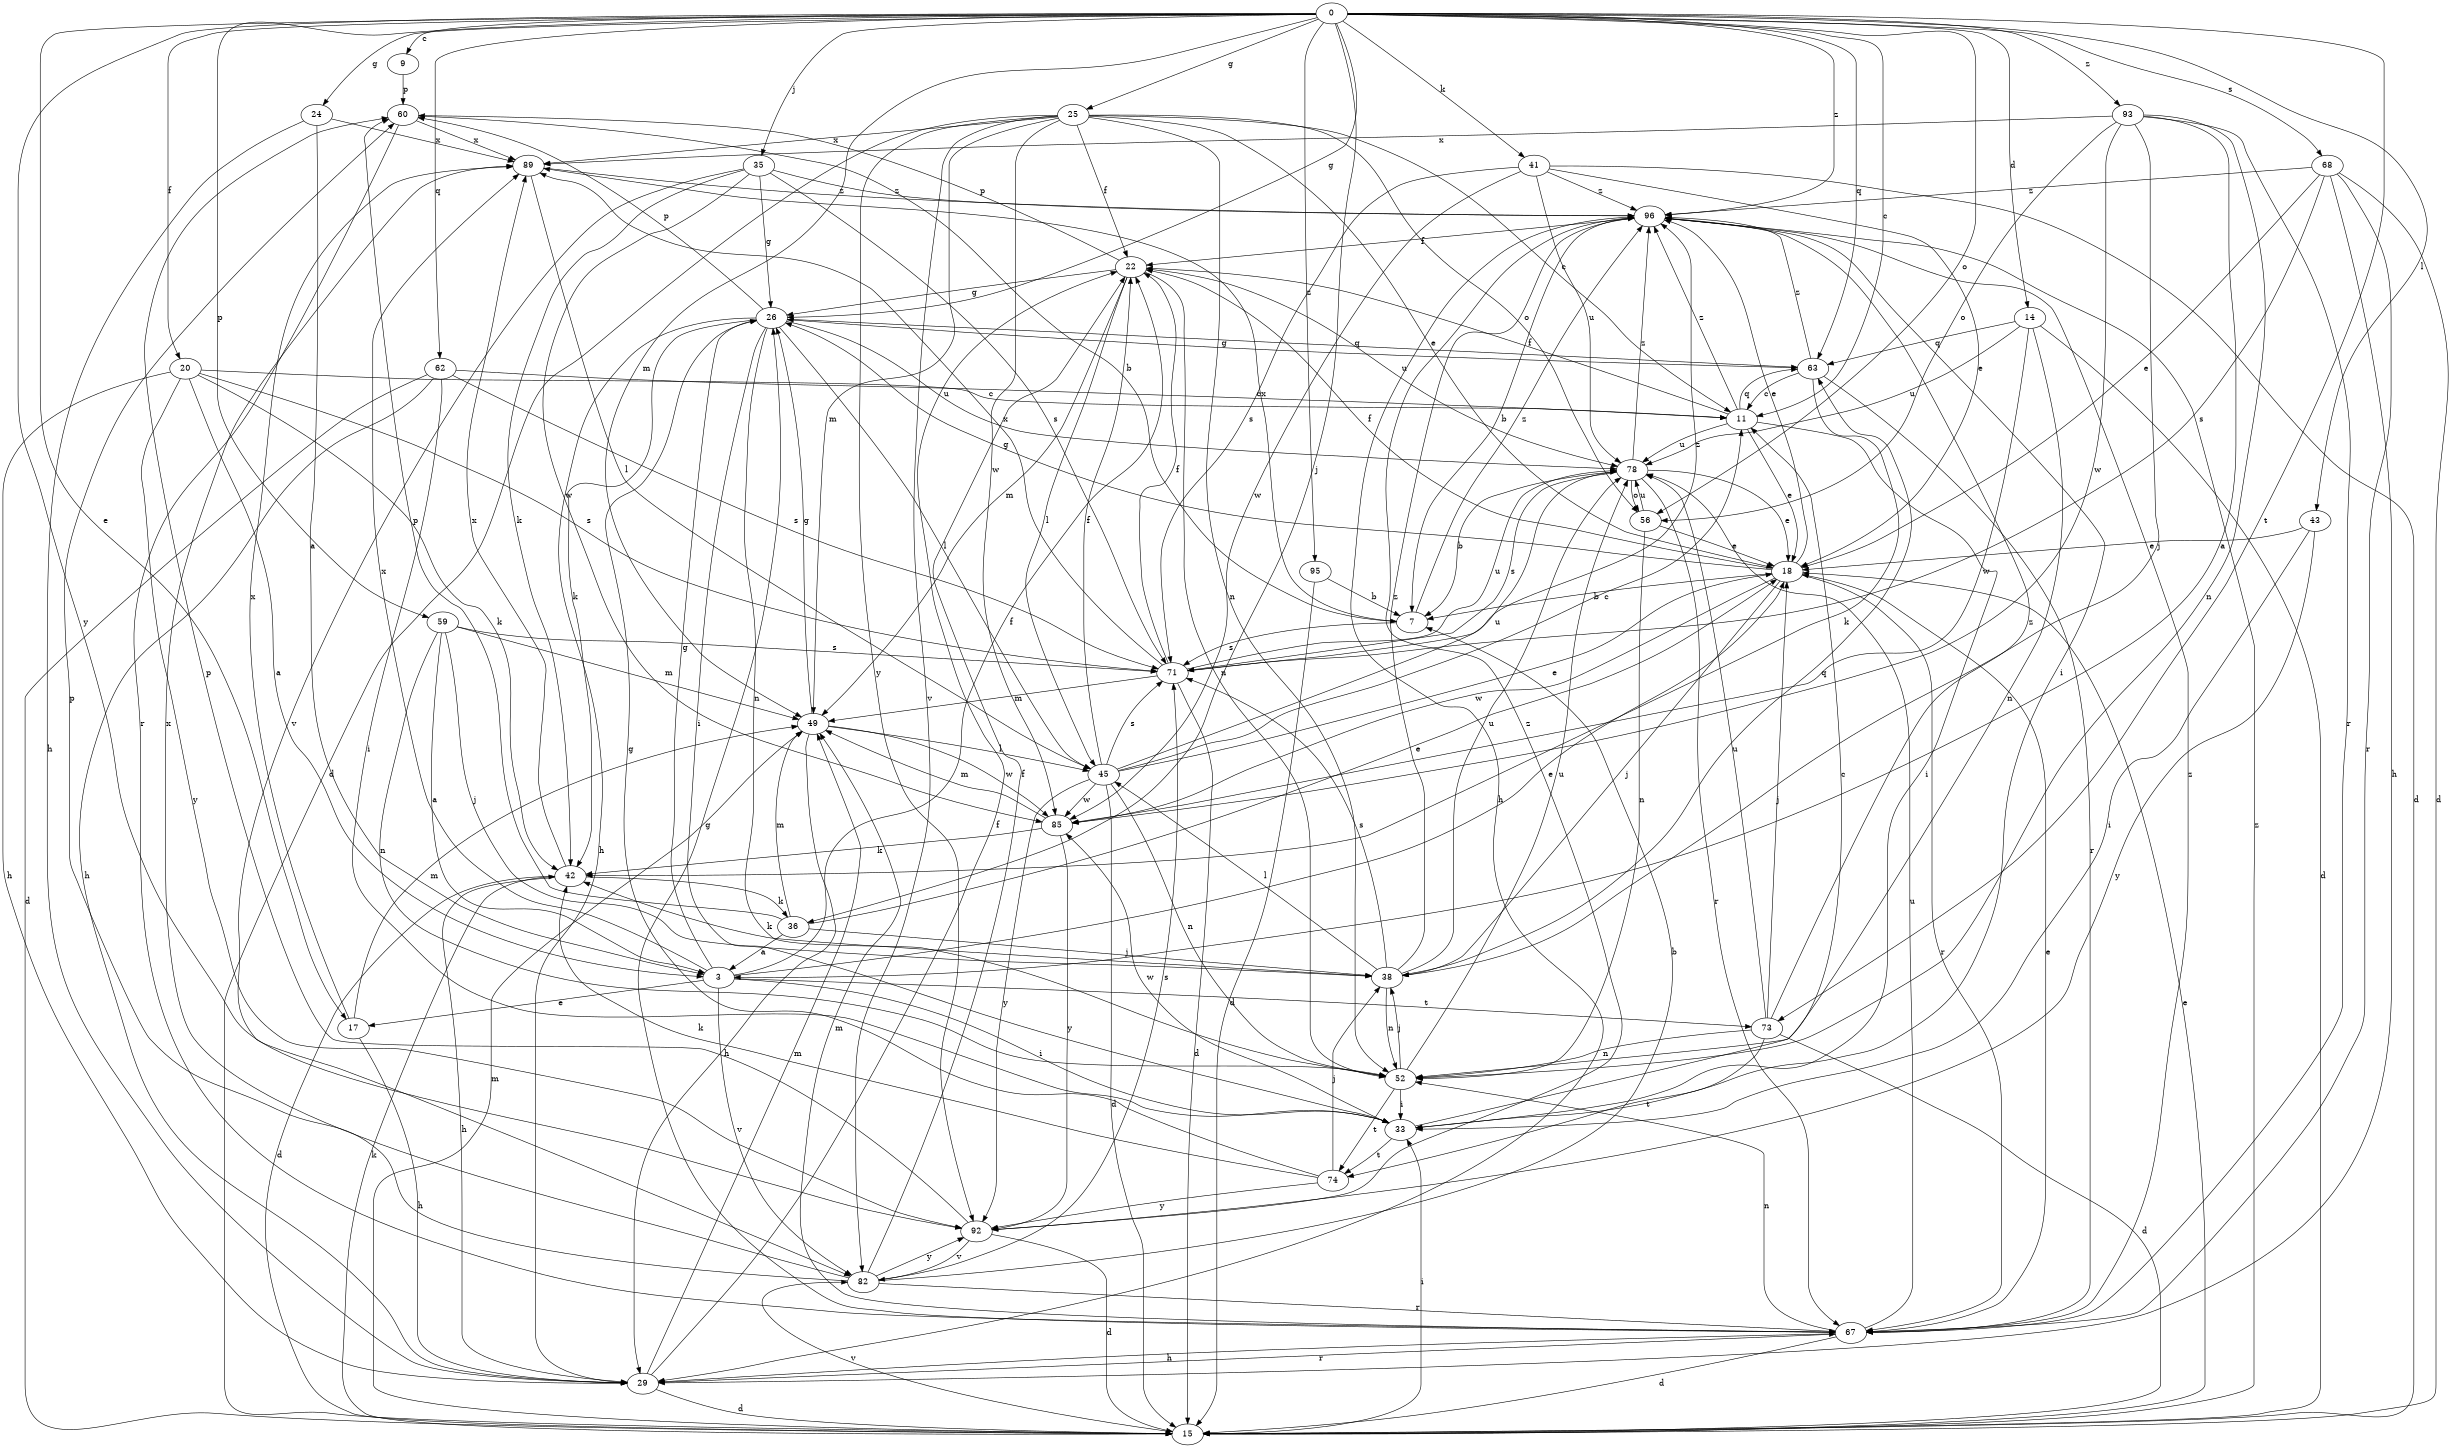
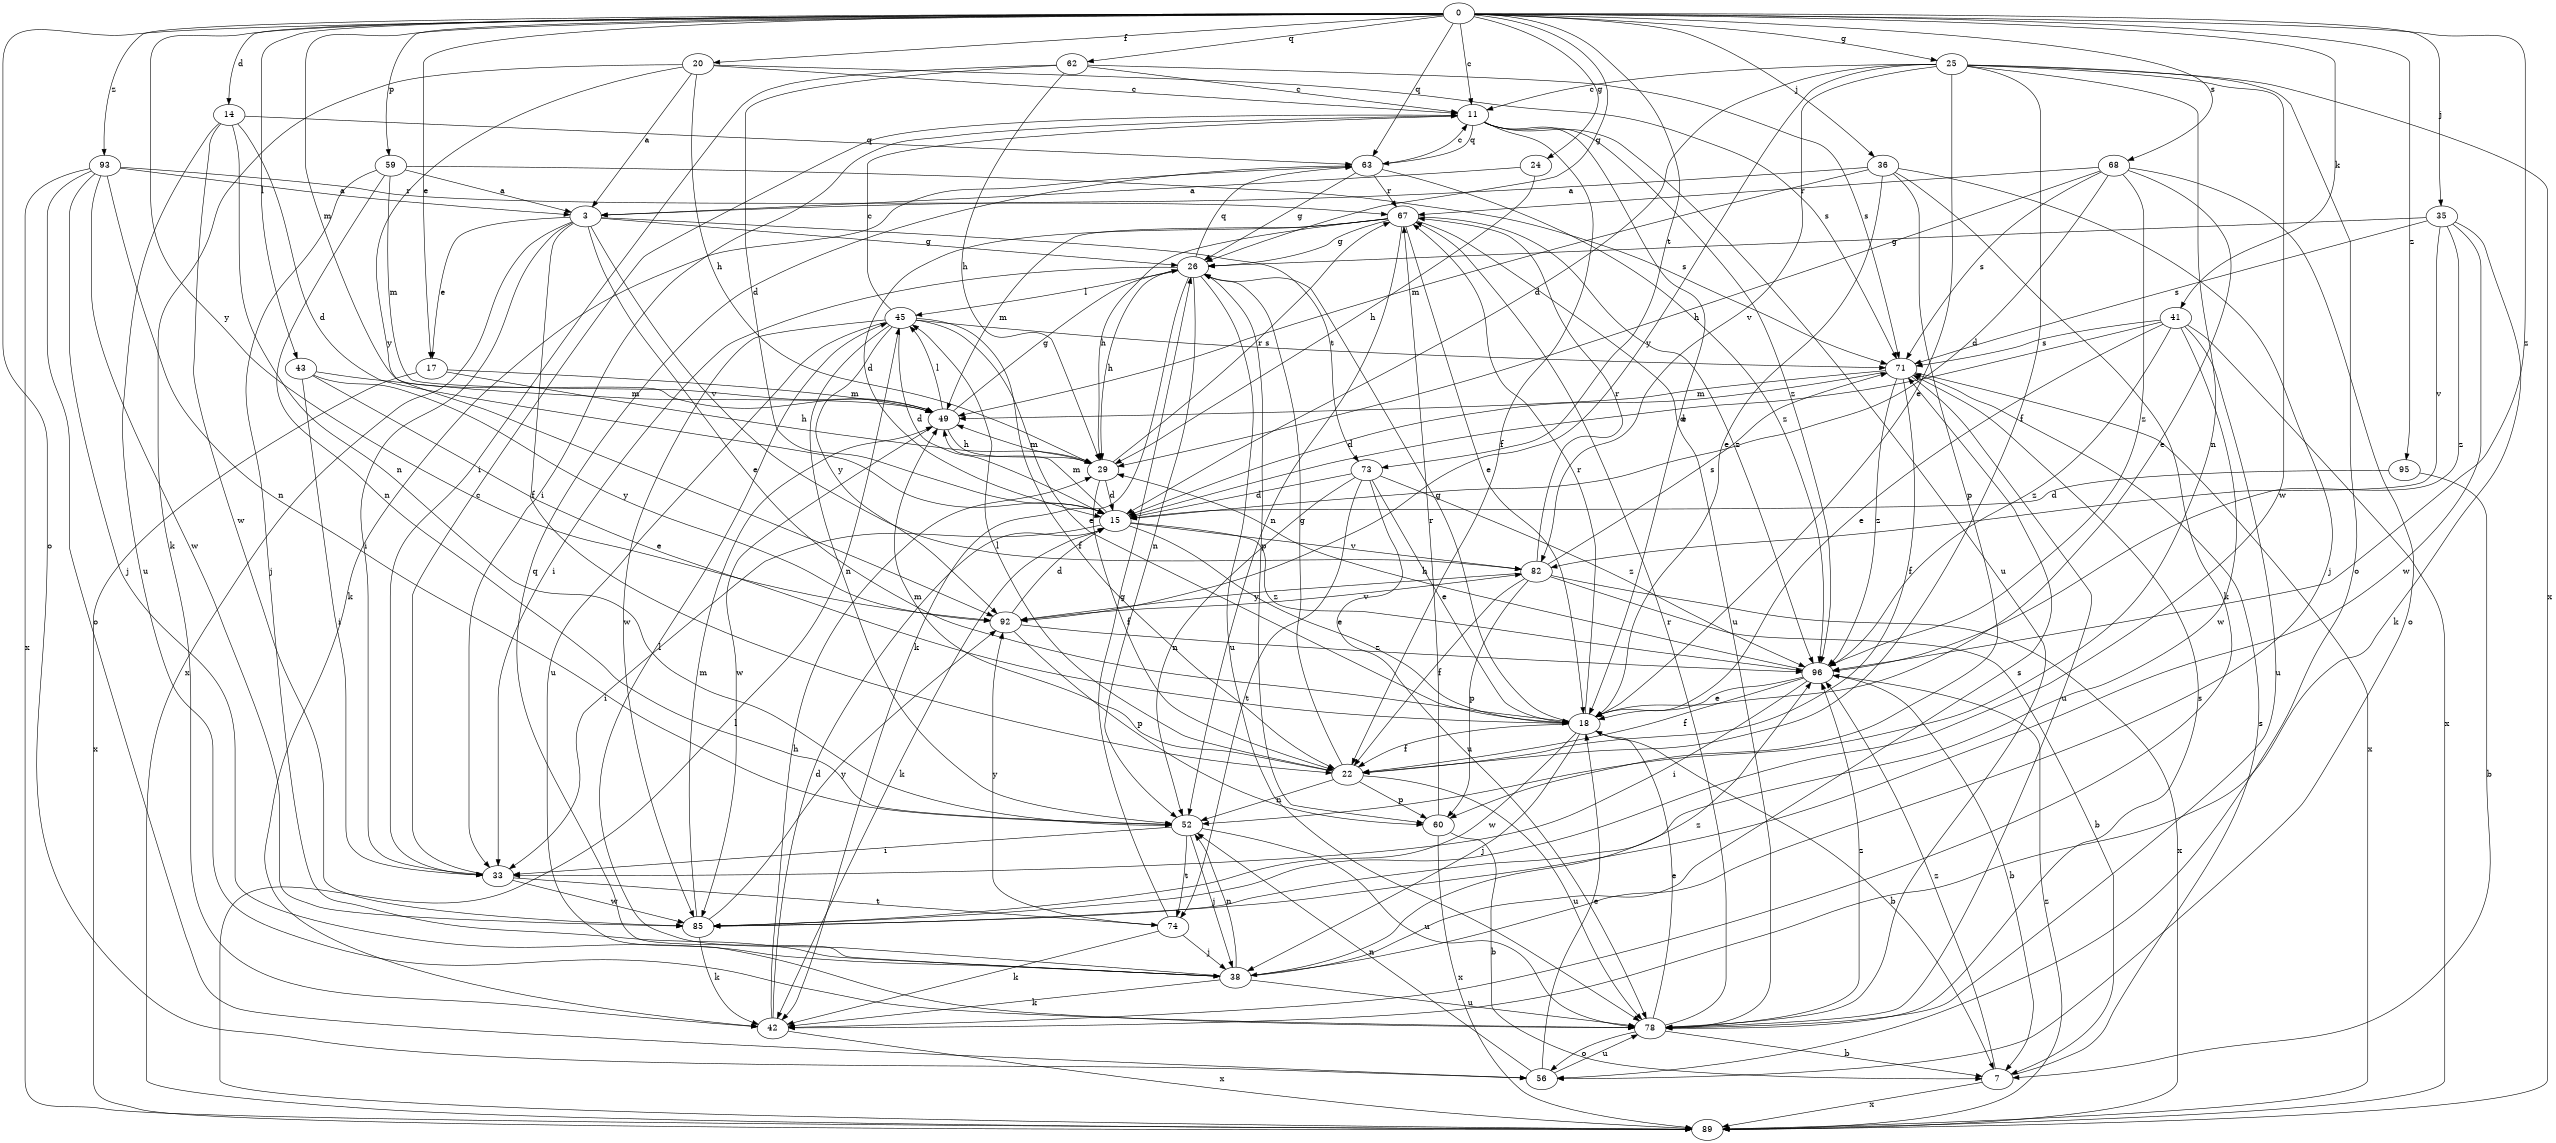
(403, 64) -> none
(420, 140) -> (2445, 1013)
(893, 378) -> (621, 398)
(1765, 379) -> (1709, 698)
(1778, 800) -> (1445, 597)
none -> (2292, 815)
(684, 882) -> (1849, 885)
